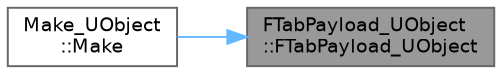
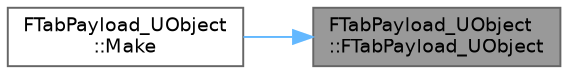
(92, 37) -> (126, 37)
